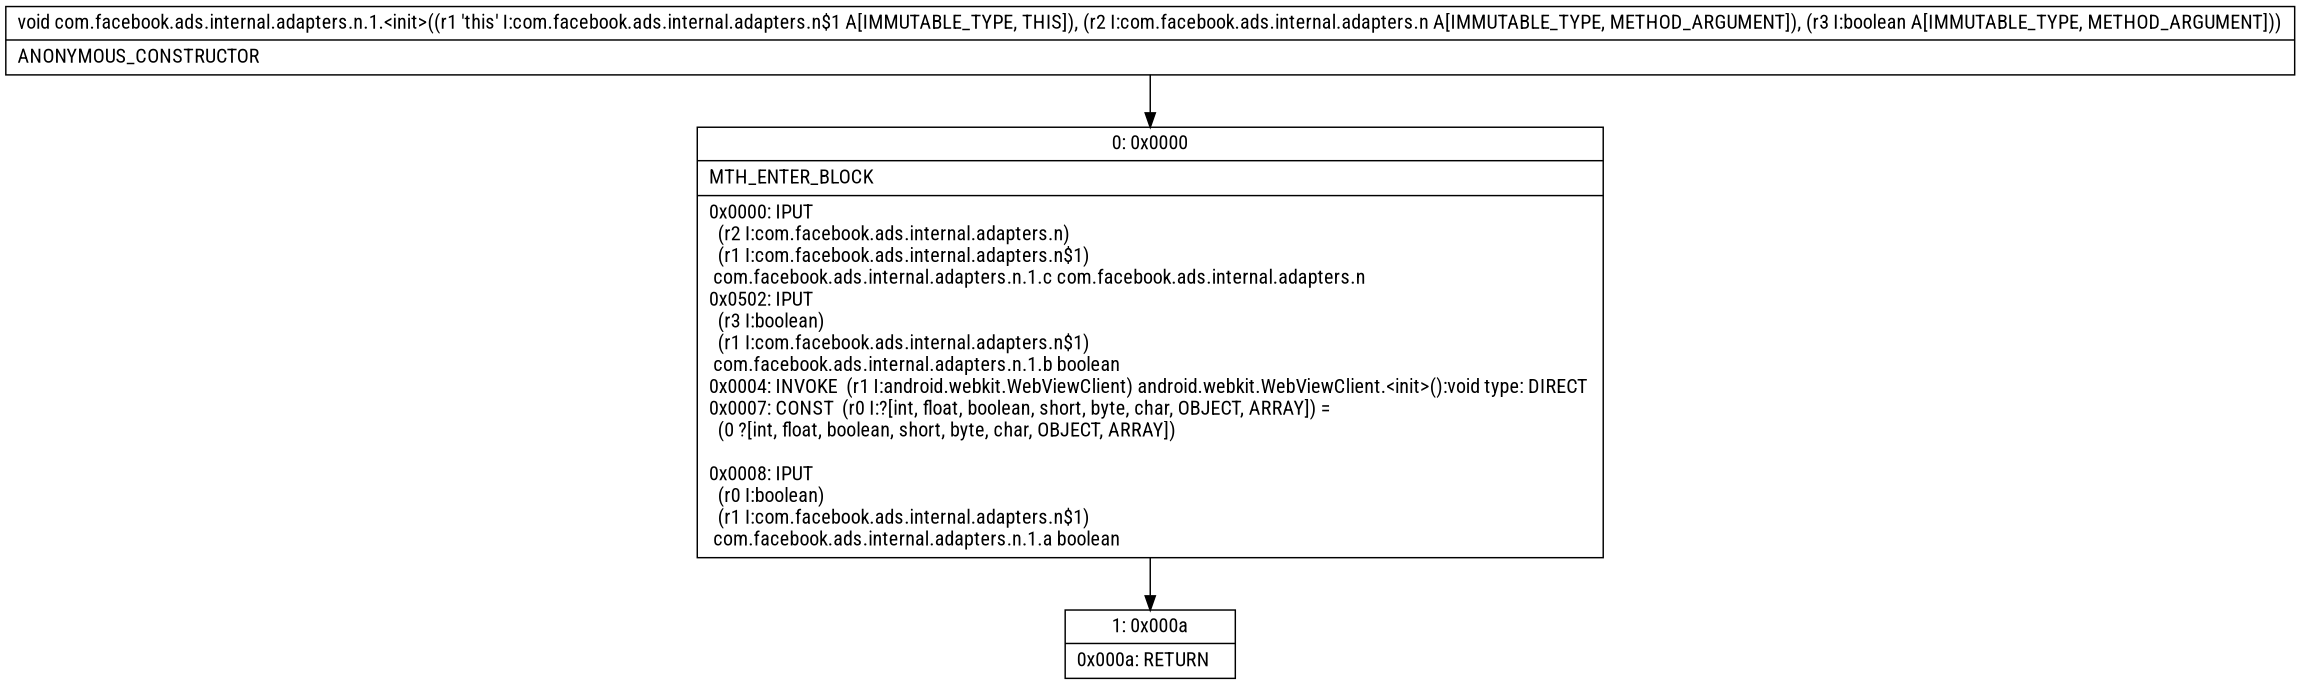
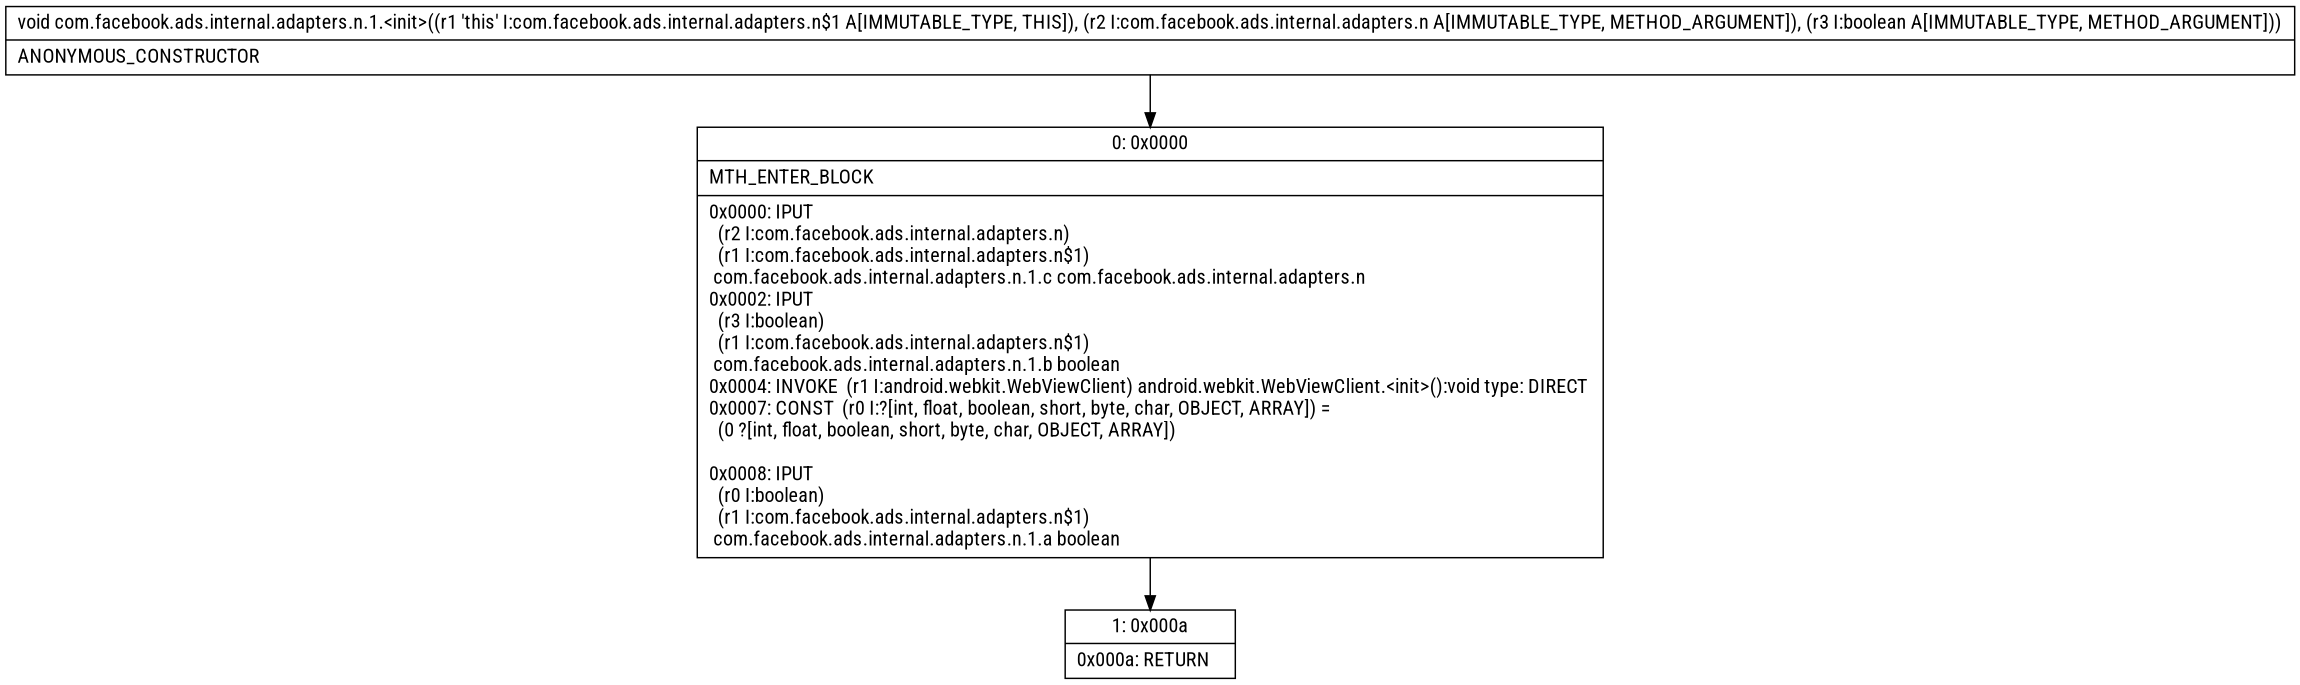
(766, 300) -> (766, 300)
